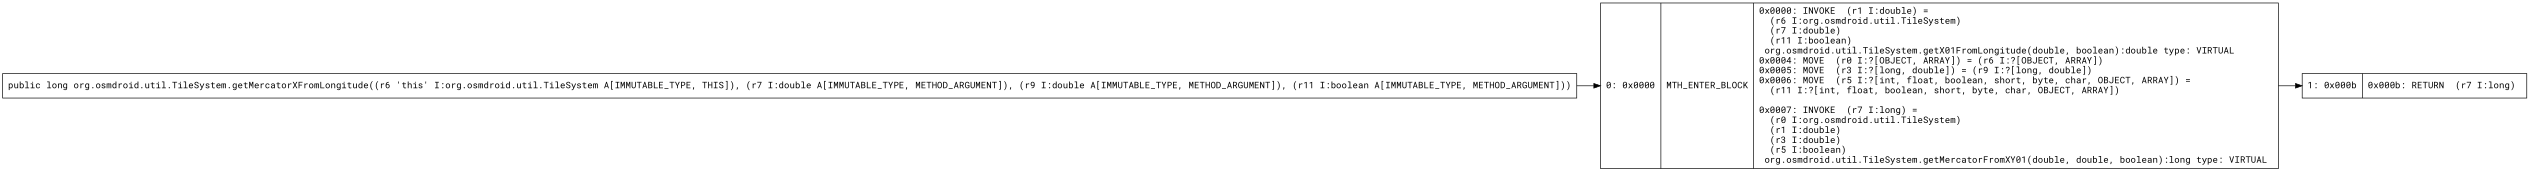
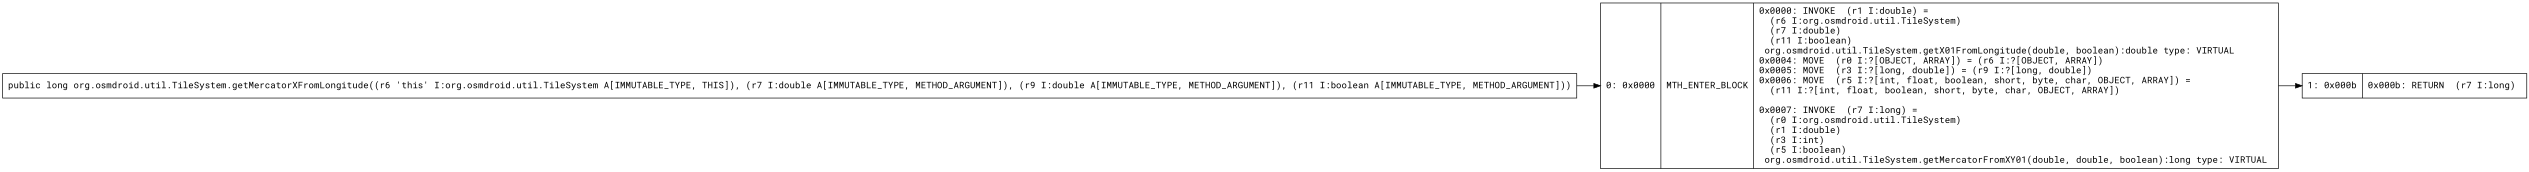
(1800, 140) -> (1792, 140)
